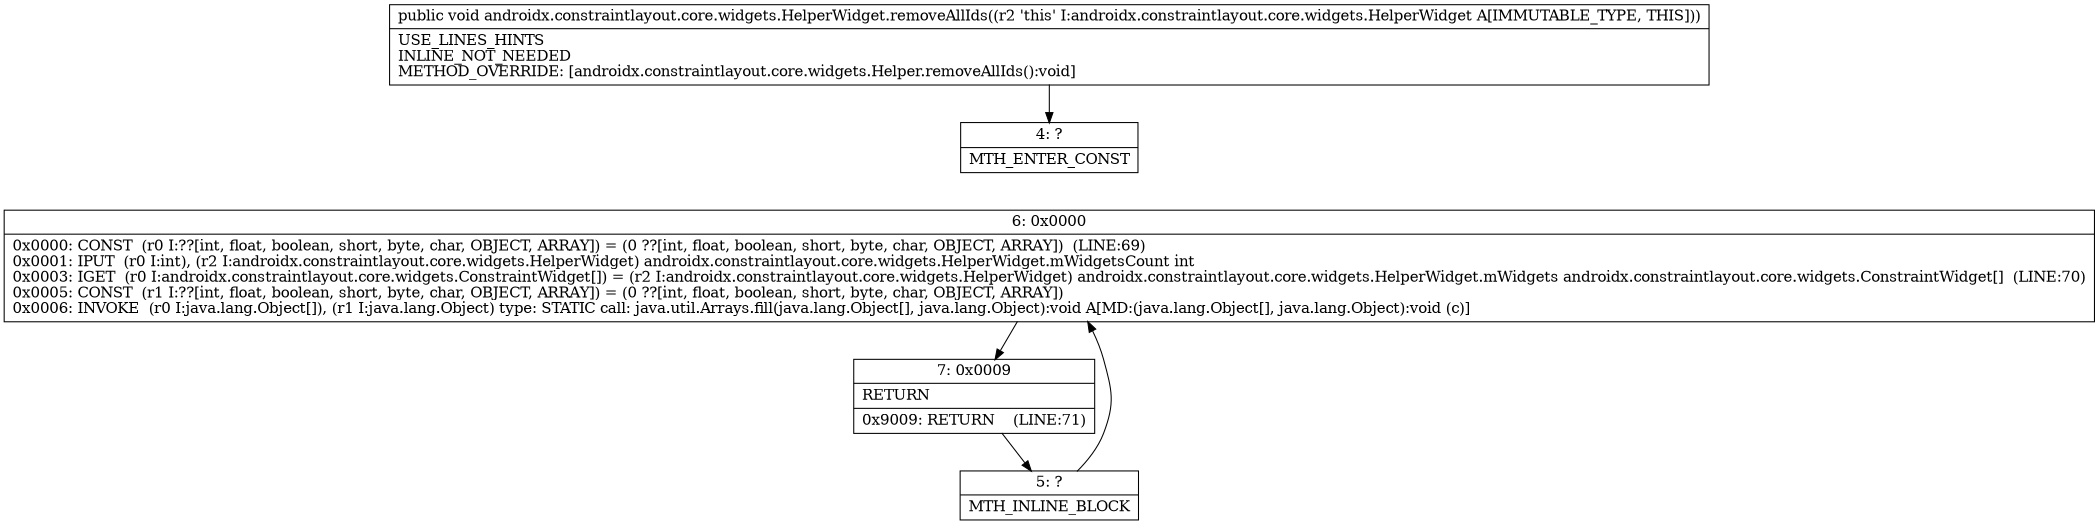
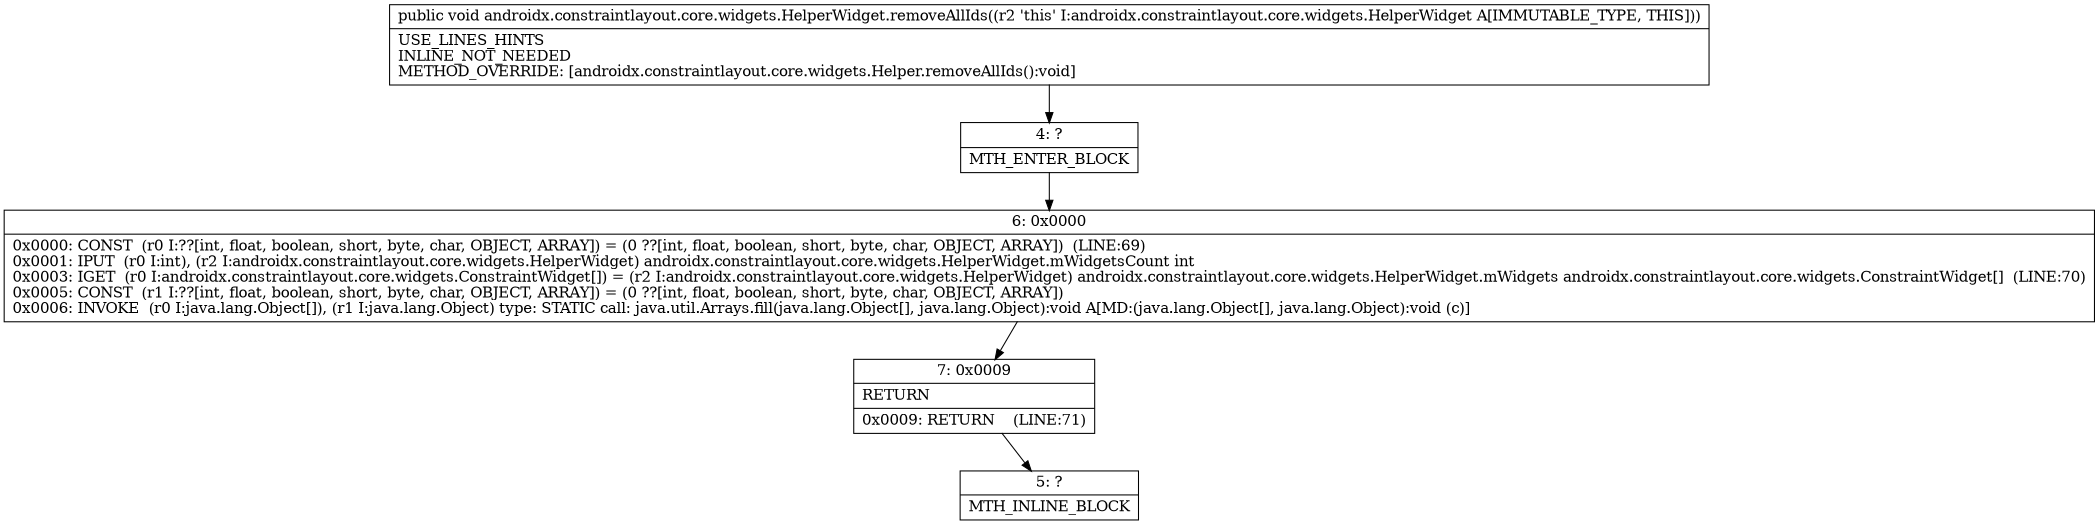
(1049, 160) -> (1049, 160)
(1111, 405) -> (1049, 186)
(974, 420) -> (974, 420)
